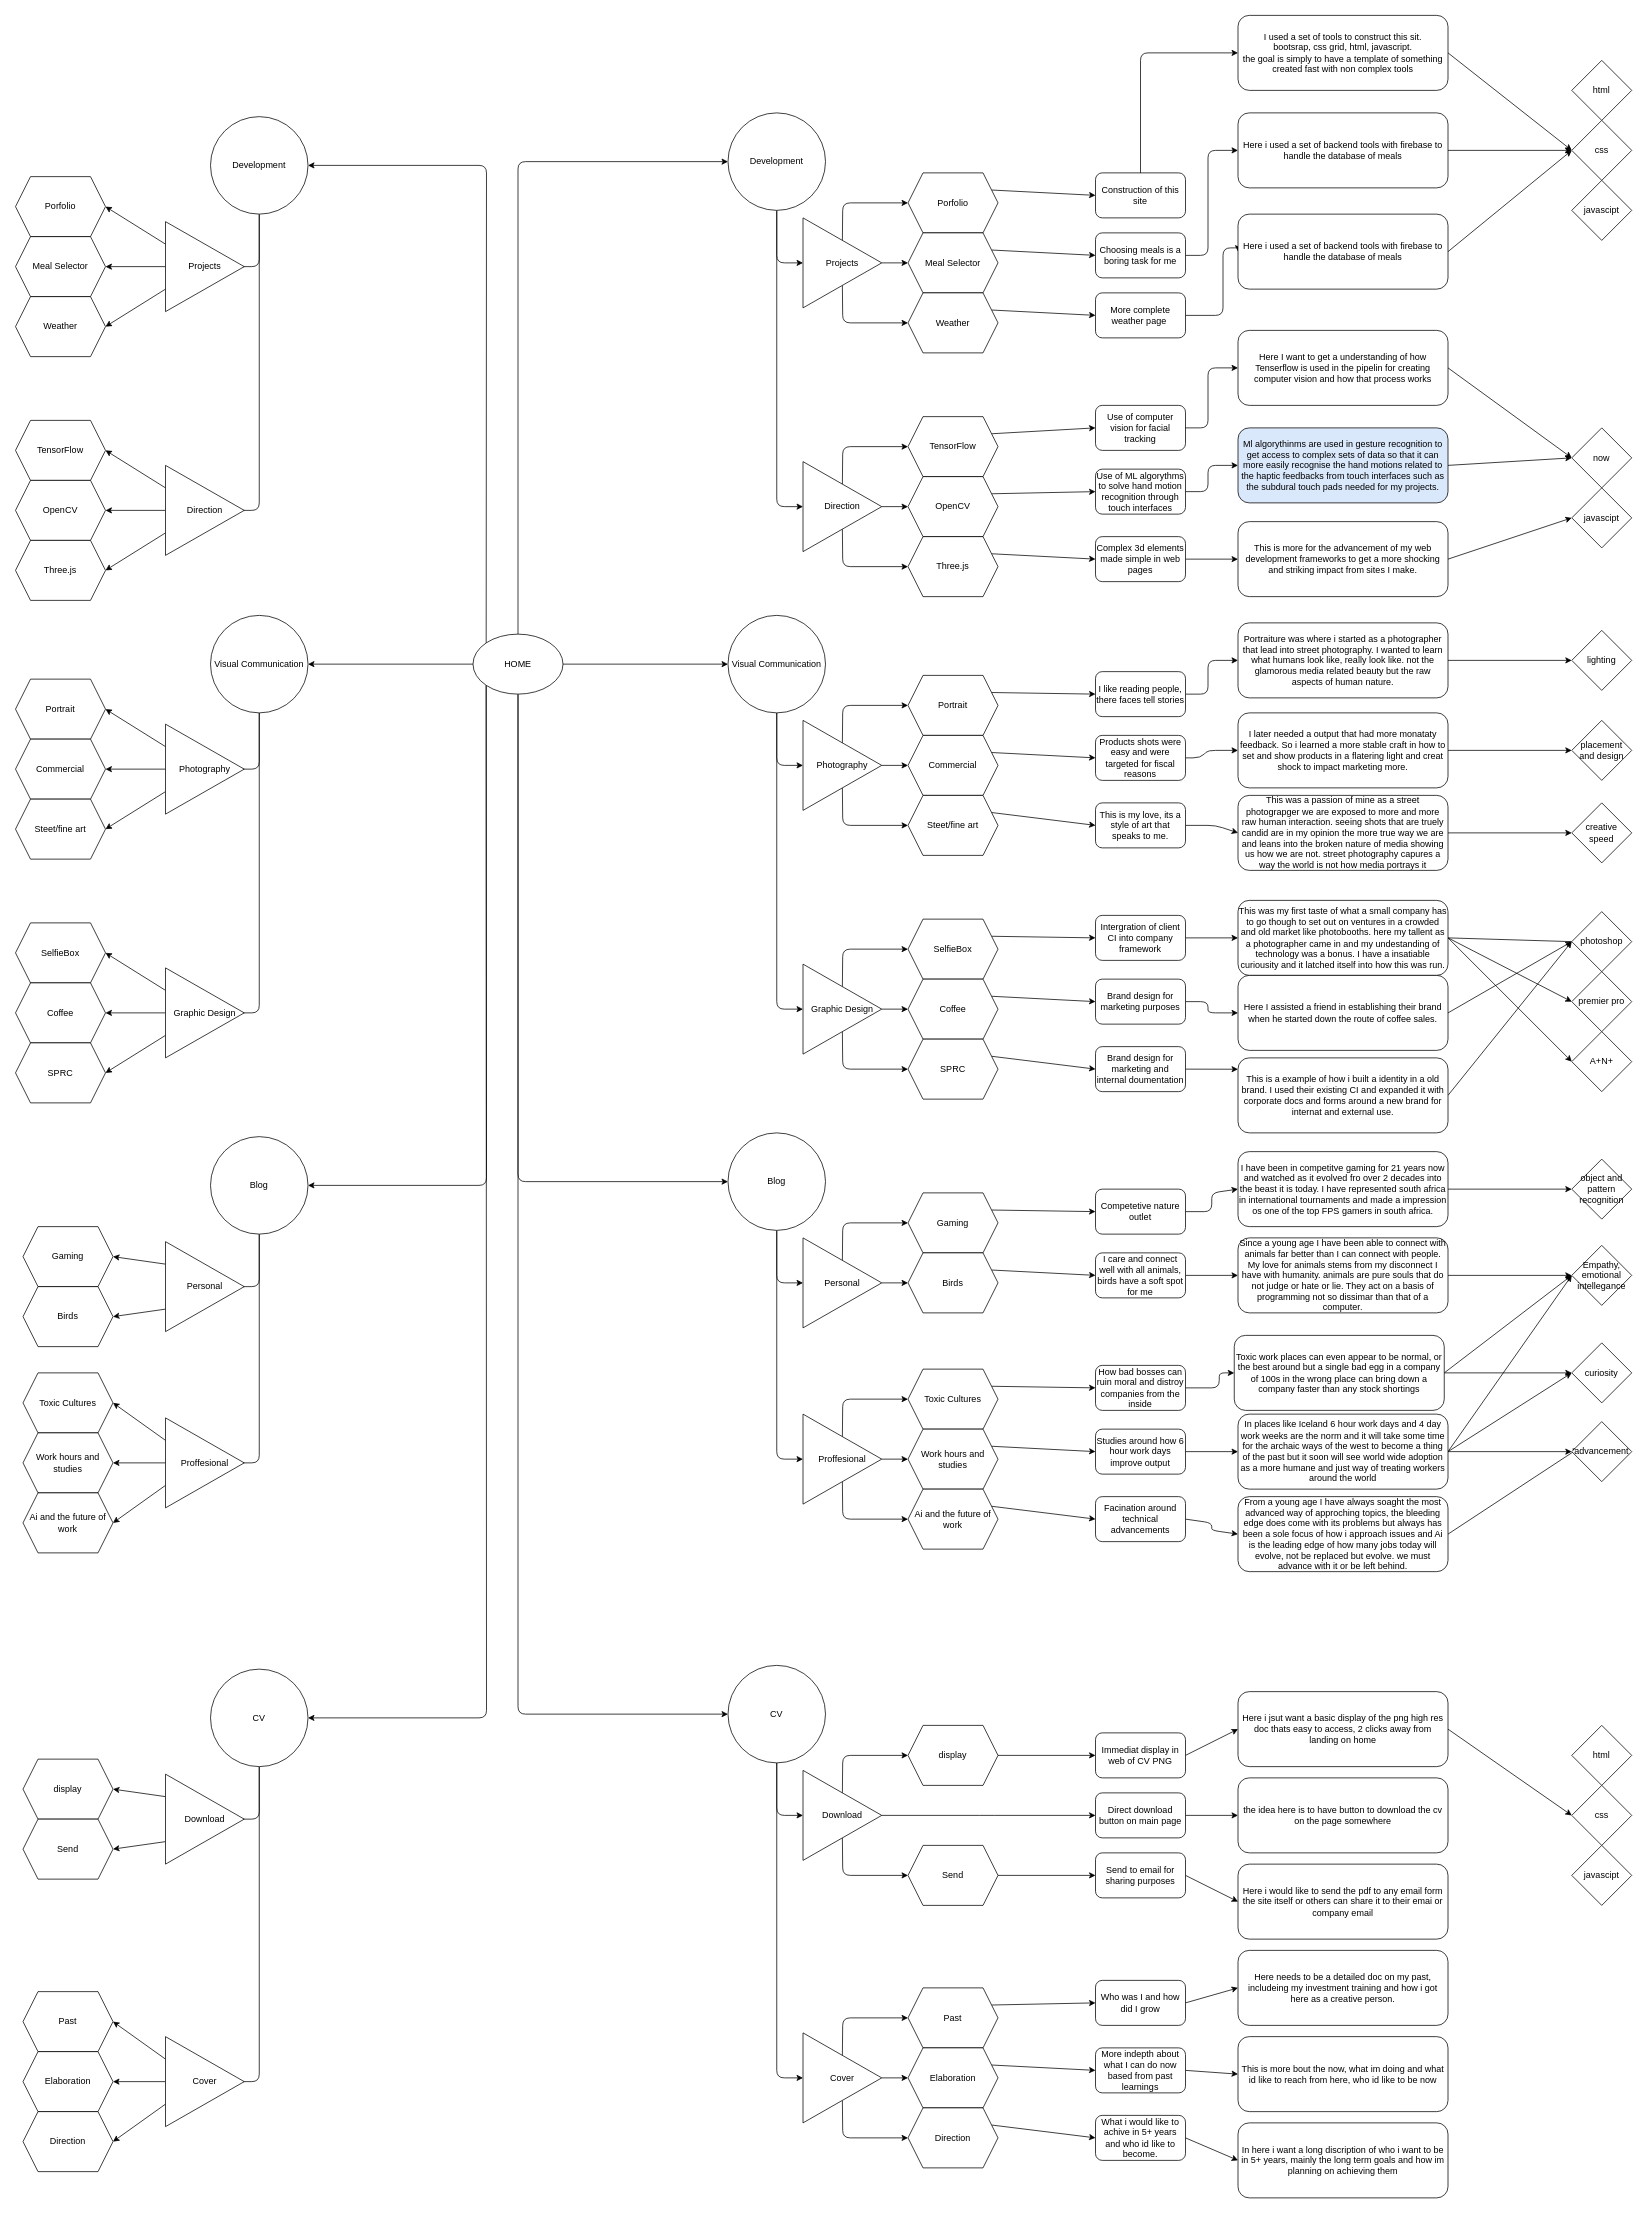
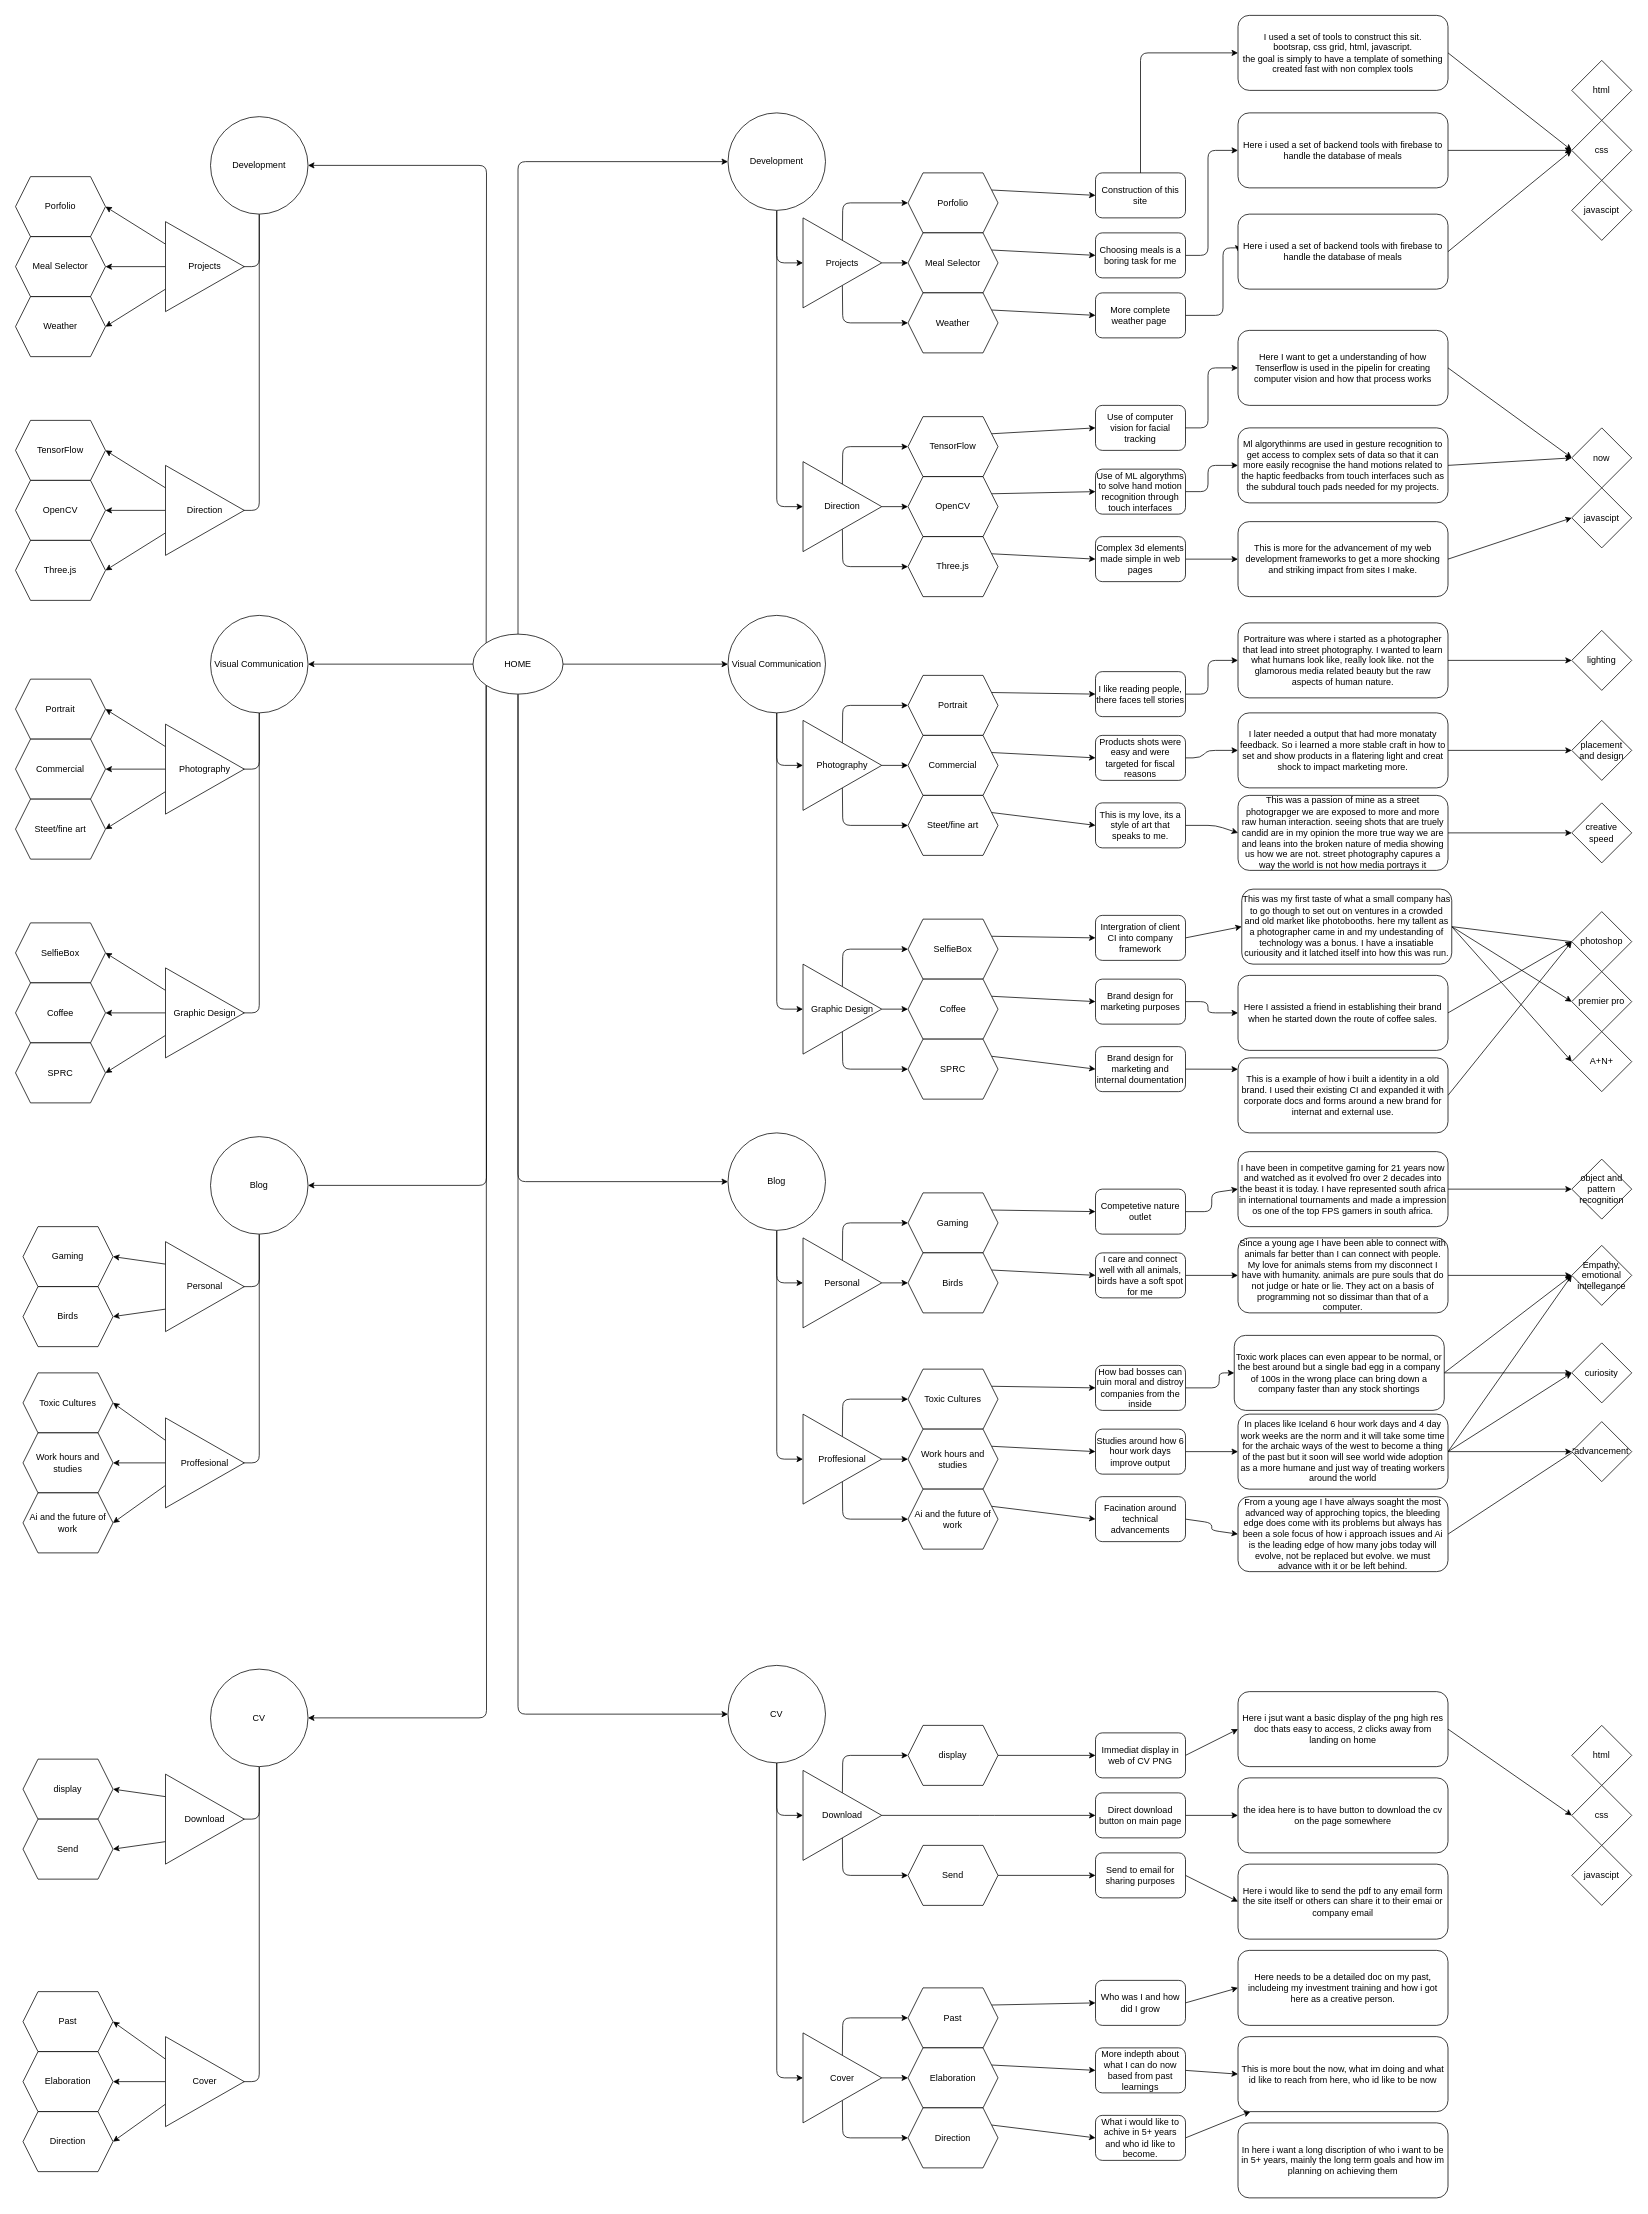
(1343, 465) -> (1343, 465)
(1343, 938) -> (1347, 927)
(1209, 2148) -> (1215, 2126)
